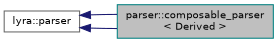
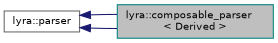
(195, 21) -> (195, 21)
